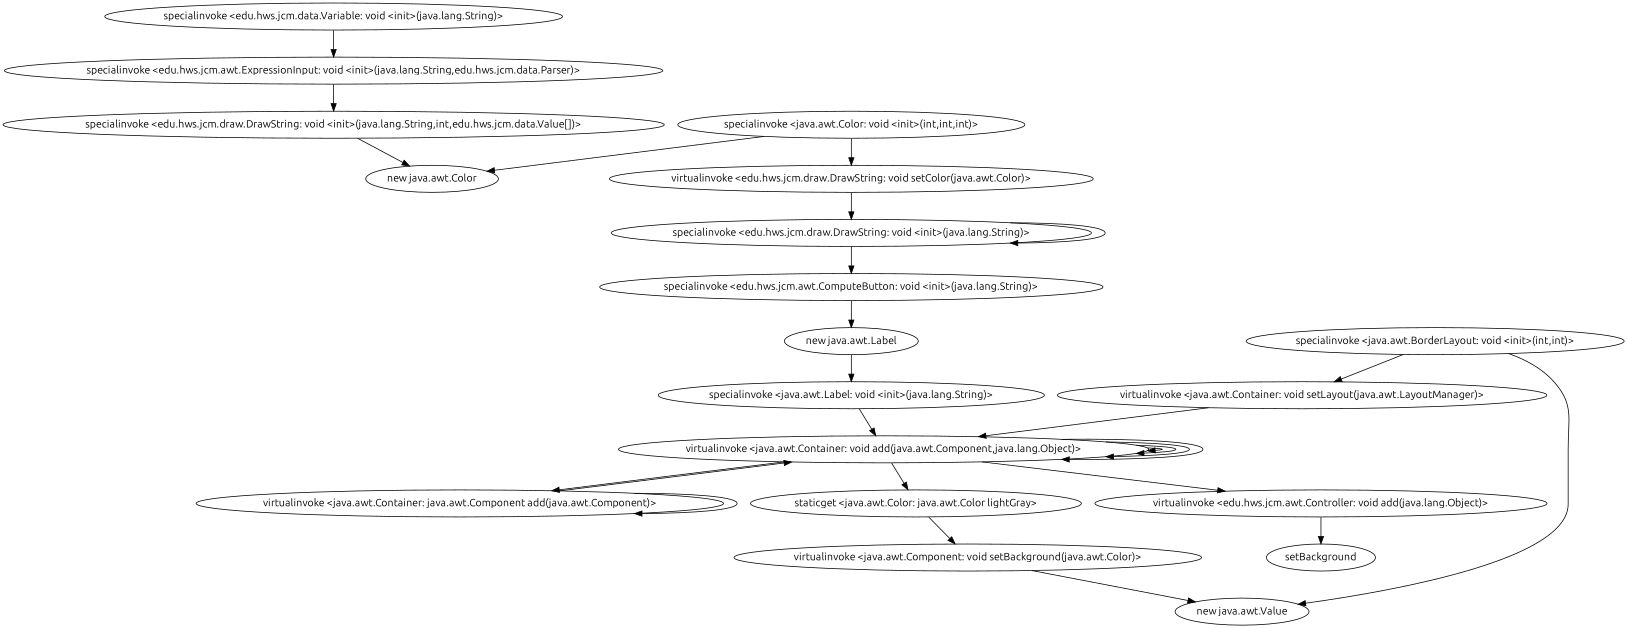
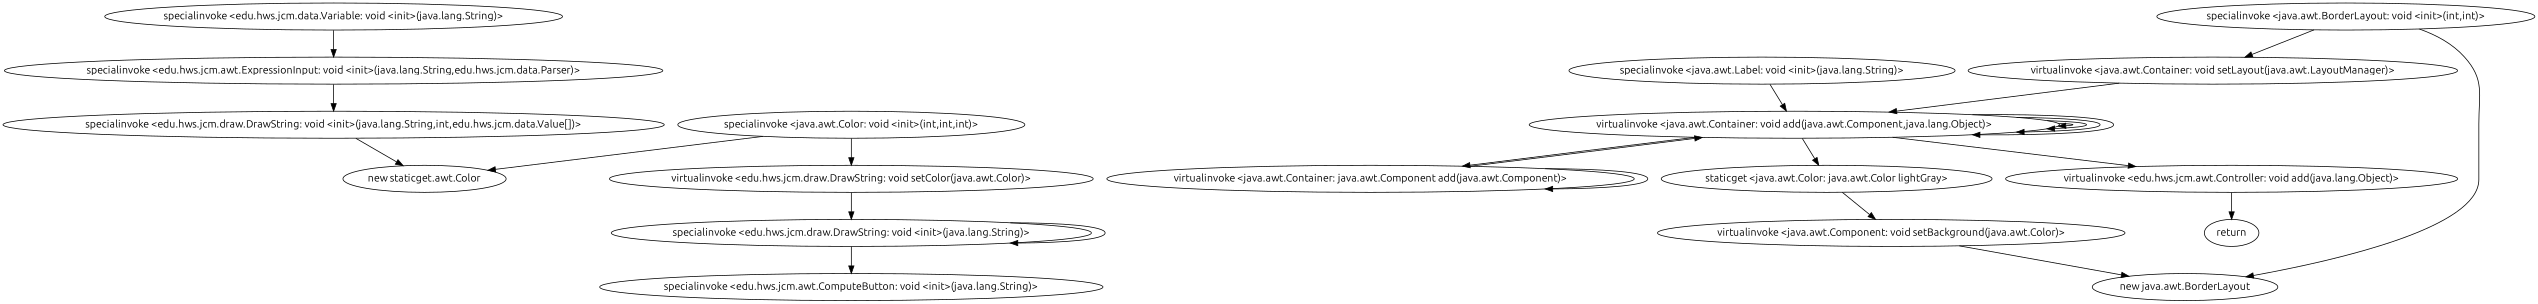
(432, 179) -> (425, 179)
(851, 341) -> none
(1321, 558) -> (2232, 233)
(1242, 612) -> (2185, 287)
